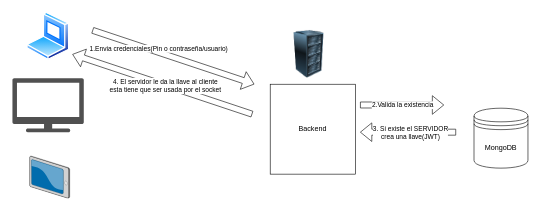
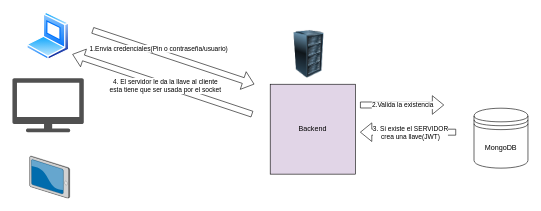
(313, 129) -> (313, 129)
